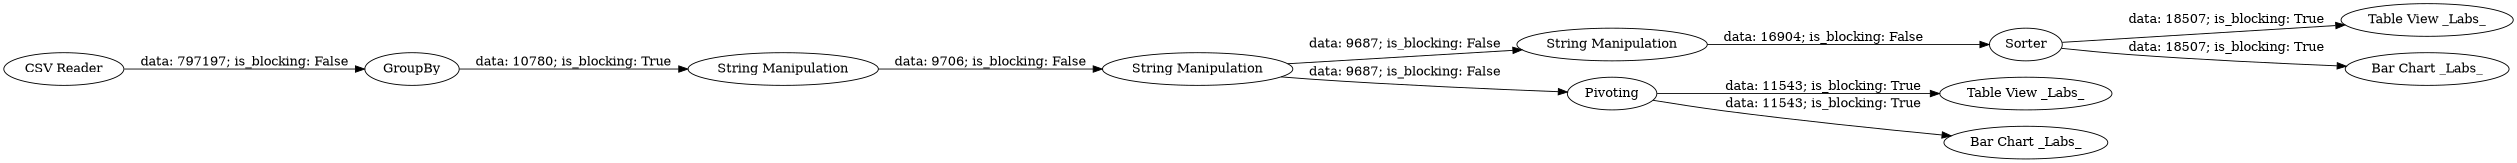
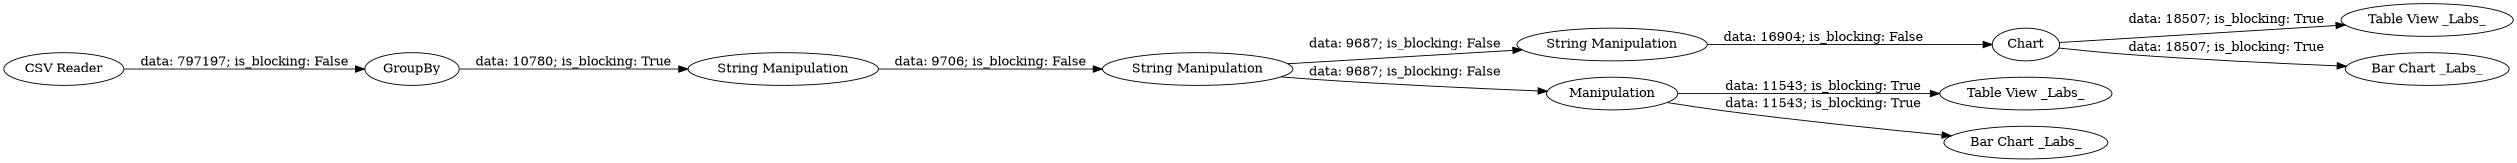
(2026, 45) -> (2026, 45)
(1612, 94) -> (1612, 94)
